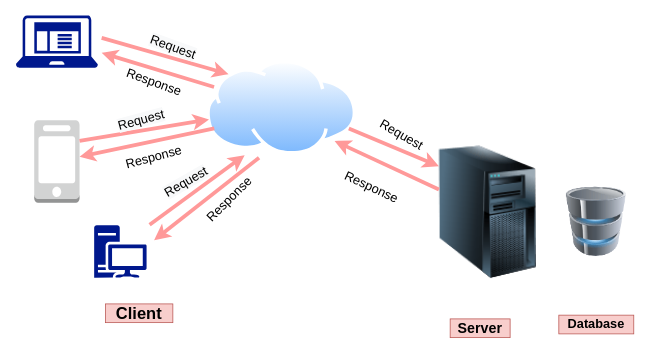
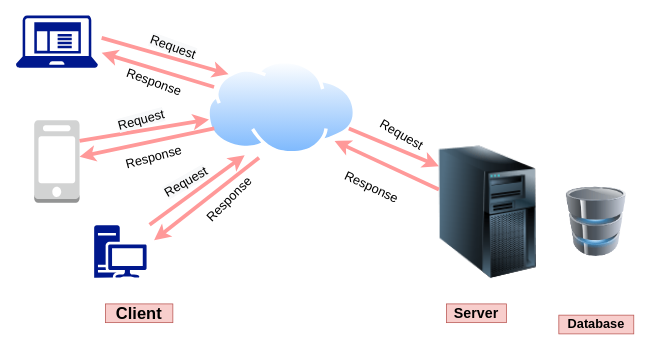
(480, 329) -> (477, 314)
